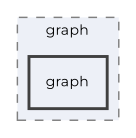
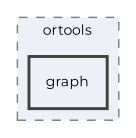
(68, 31) -> (68, 31)
